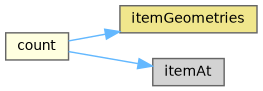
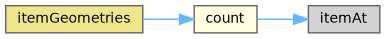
(87, 38) -> (161, 19)
